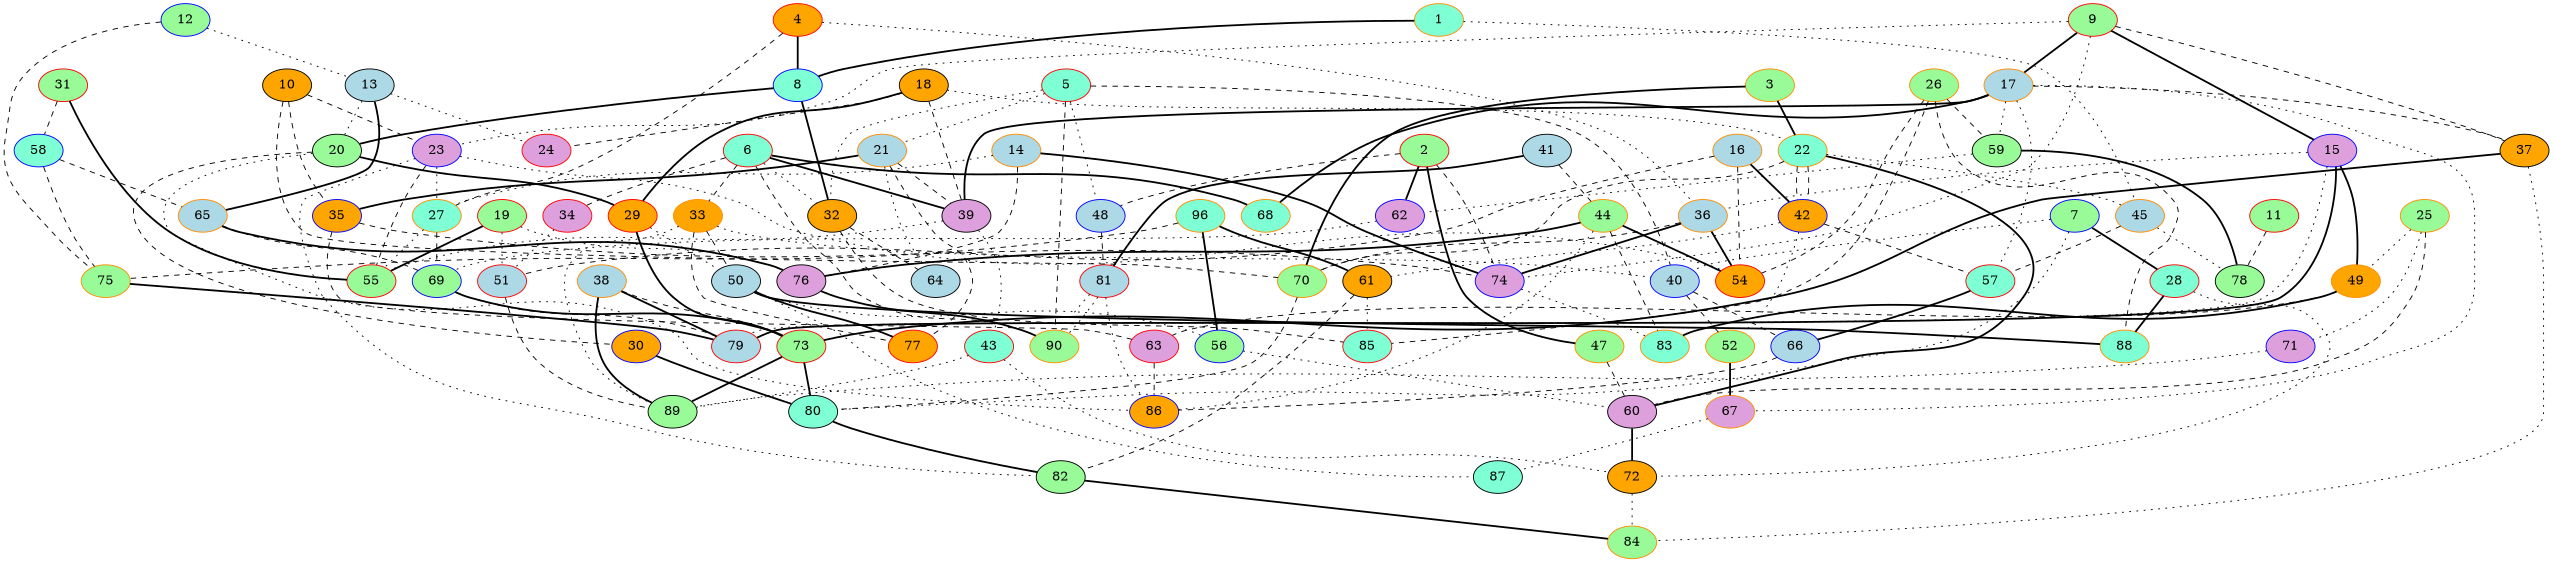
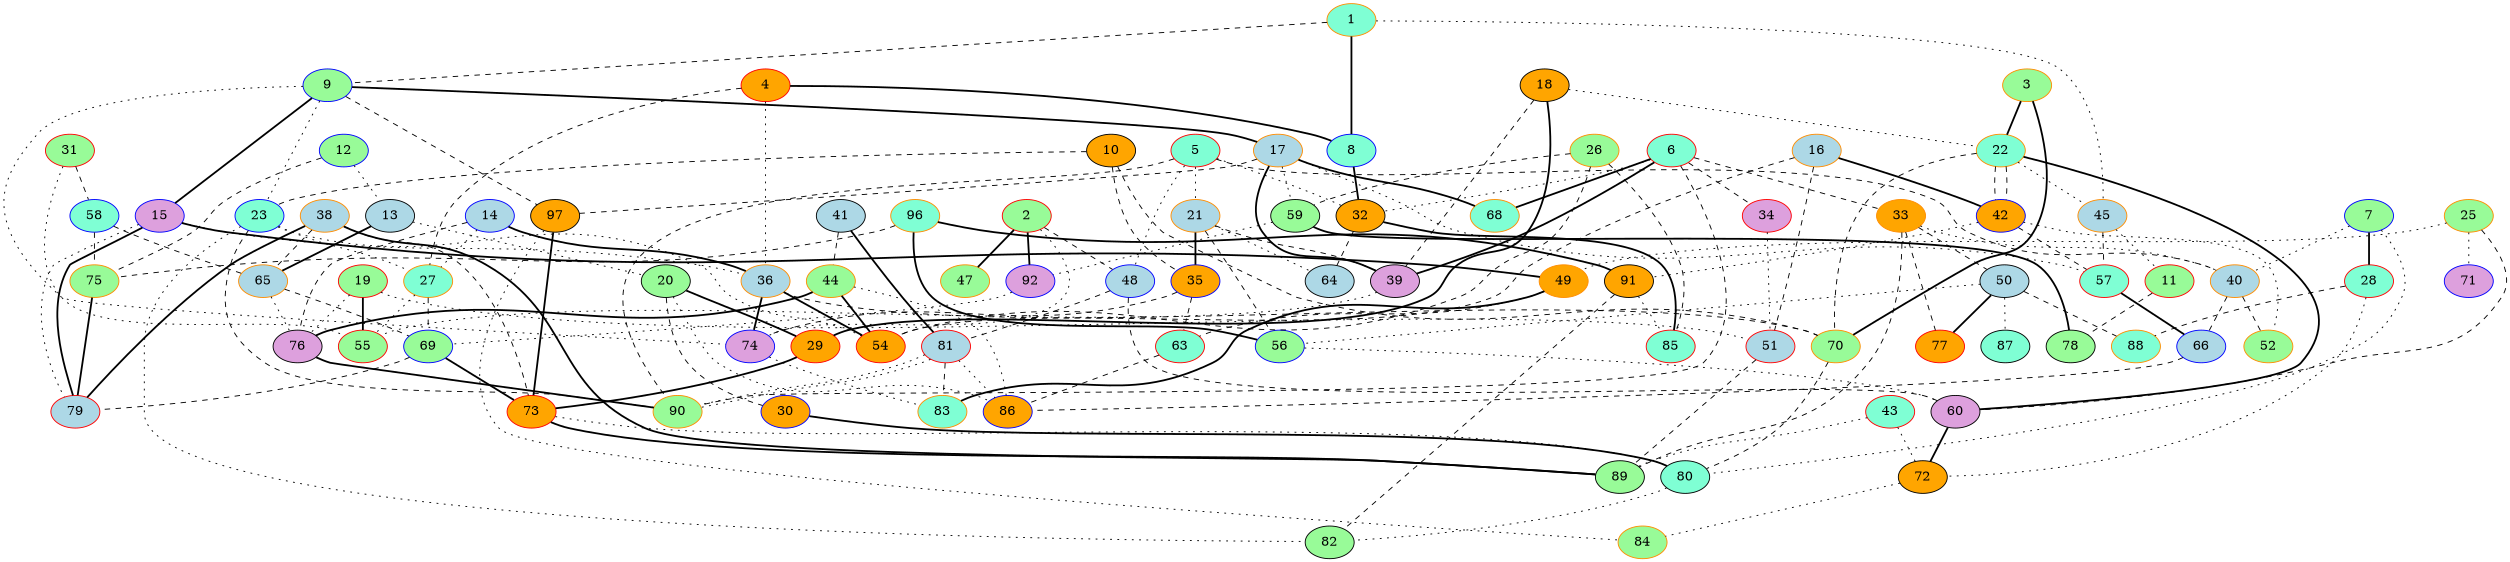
(2093, 20) -> (327, 85)
none -> (840, 53)
(566, 110) -> none
(437, 151) -> (259, 216)
(546, 151) -> none
(1016, 151) -> (490, 216)
(2525, 151) -> (555, 216)
(2107, 173) -> none
(1266, 190) -> (627, 249)
(397, 213) -> (382, 388)
(1471, 215) -> (1049, 307)
(1400, 216) -> (1030, 281)
(156, 222) -> (132, 321)
(684, 248) -> none
none -> (294, 249)
(2190, 249) -> (2136, 249)
(390, 251) -> (279, 312)
(971, 271) -> (1239, 281)
(1001, 278) -> none
(1367, 281) -> (1629, 281)
(1634, 281) -> (944, 379)
(1675, 281) -> (2235, 281)
(565, 292) -> (1825, 403)
(2156, 306) -> (2254, 306)
(1076, 324) -> (1611, 244)
(1426, 324) -> (2072, 315)
(801, 346) -> (532, 412)
(1154, 346) -> (1180, 346)
(1612, 372) -> (1485, 392)
(1481, 376) -> none
(807, 379) -> (889, 434)
(1730, 412) -> none
(934, 451) -> (1512, 524)
(1346, 510) -> none
